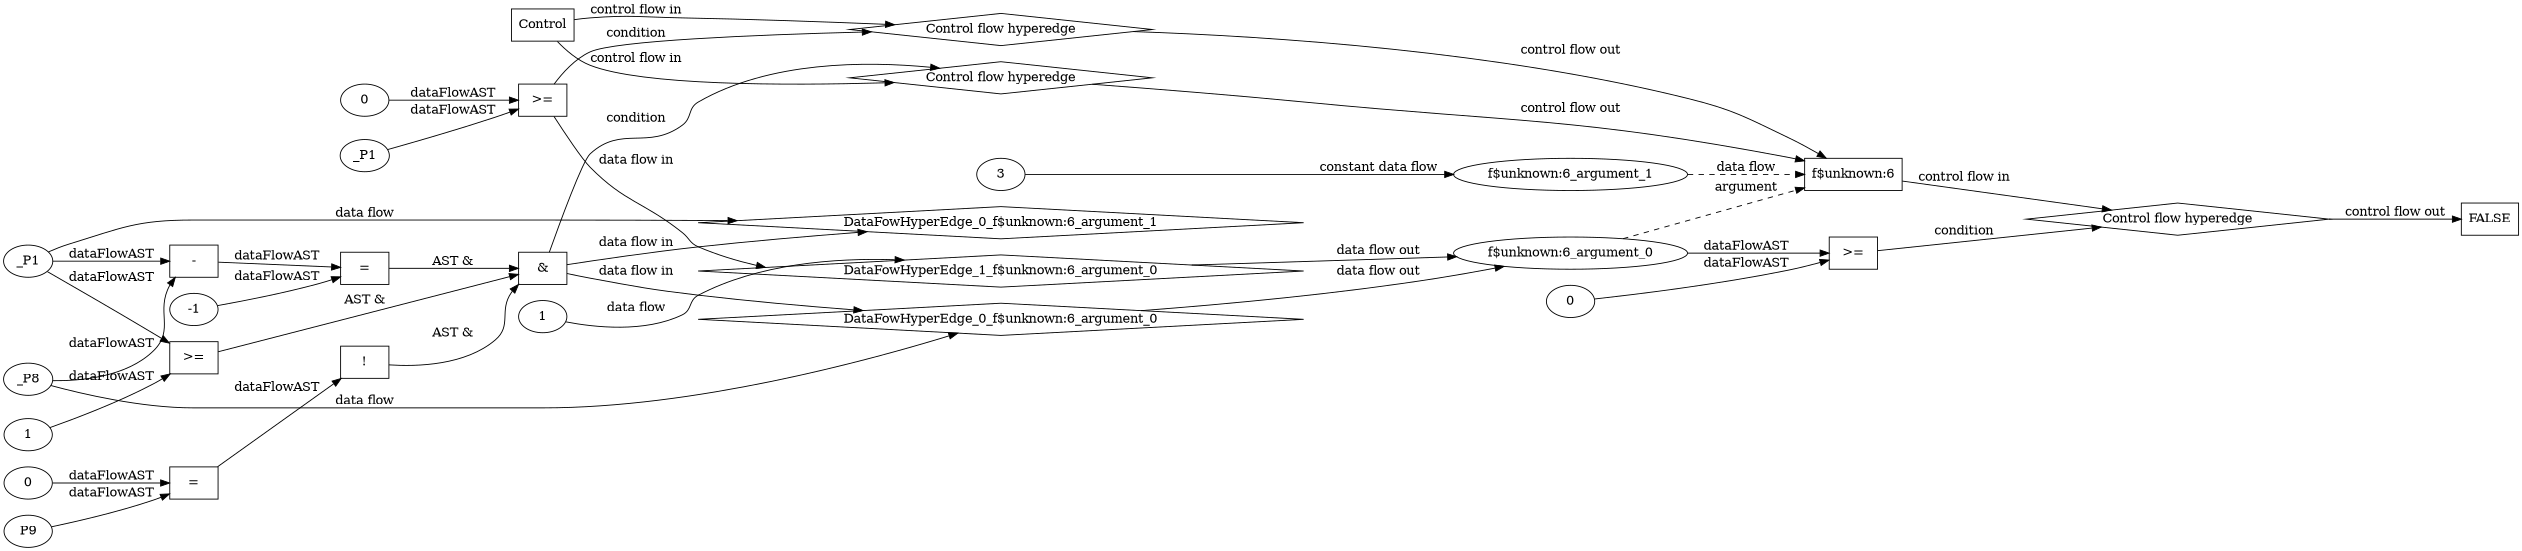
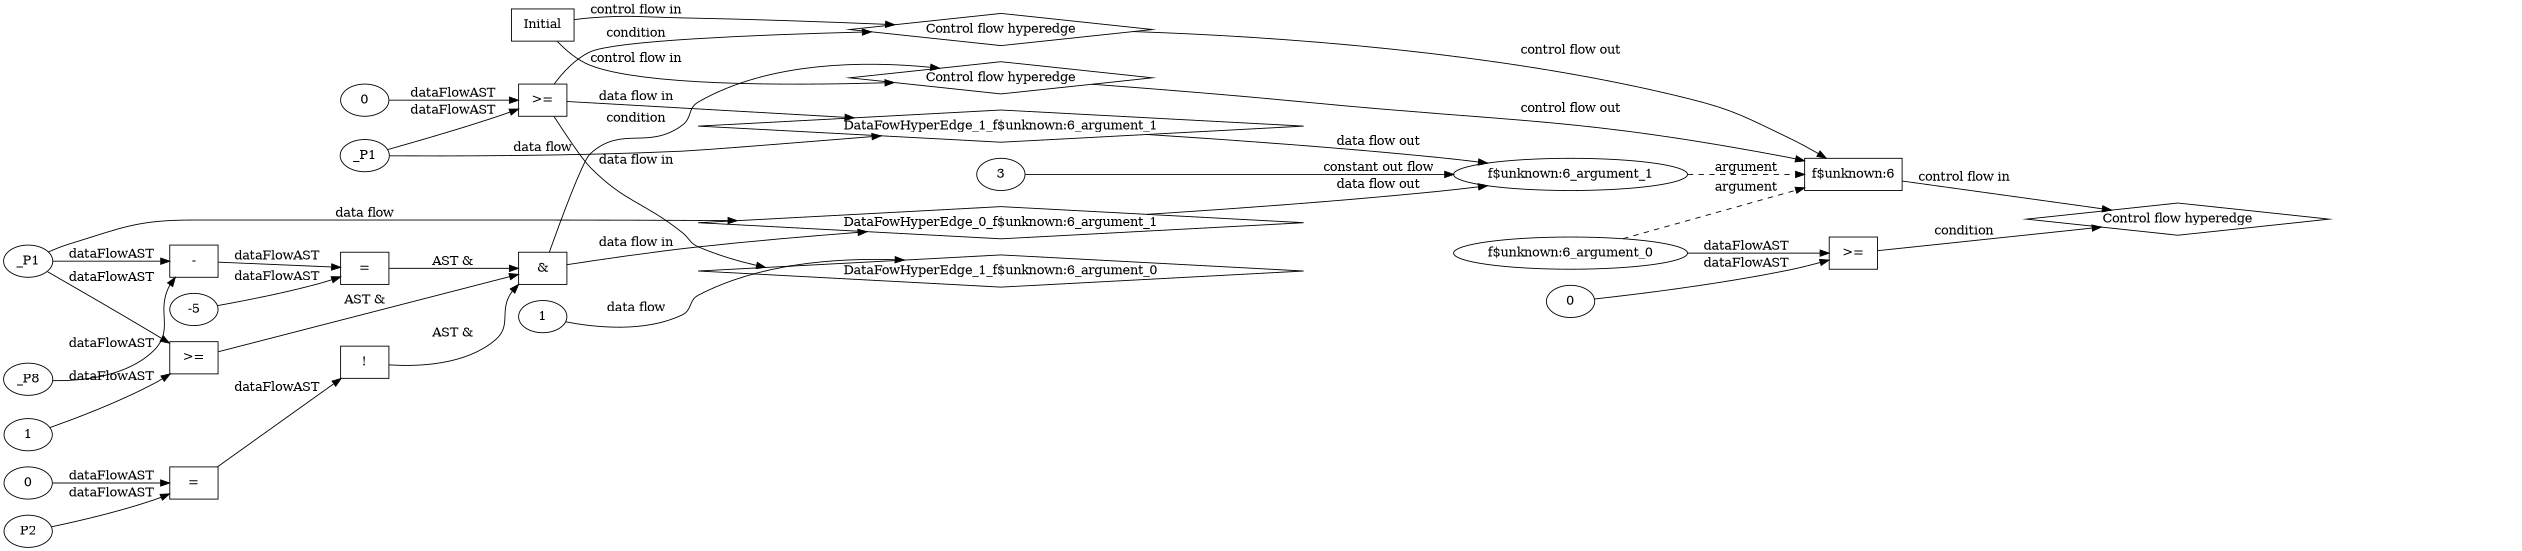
(543, 25) -> (543, 25)
none -> (1001, 126)
(1379, 168) -> (1379, 168)
(1746, 168) -> (1746, 168)
none -> (1313, 203)
(2490, 219) -> none
(1320, 261) -> none
(194, 309) -> (194, 309)
(1001, 319) -> none
(28, 531) -> (28, 531)
